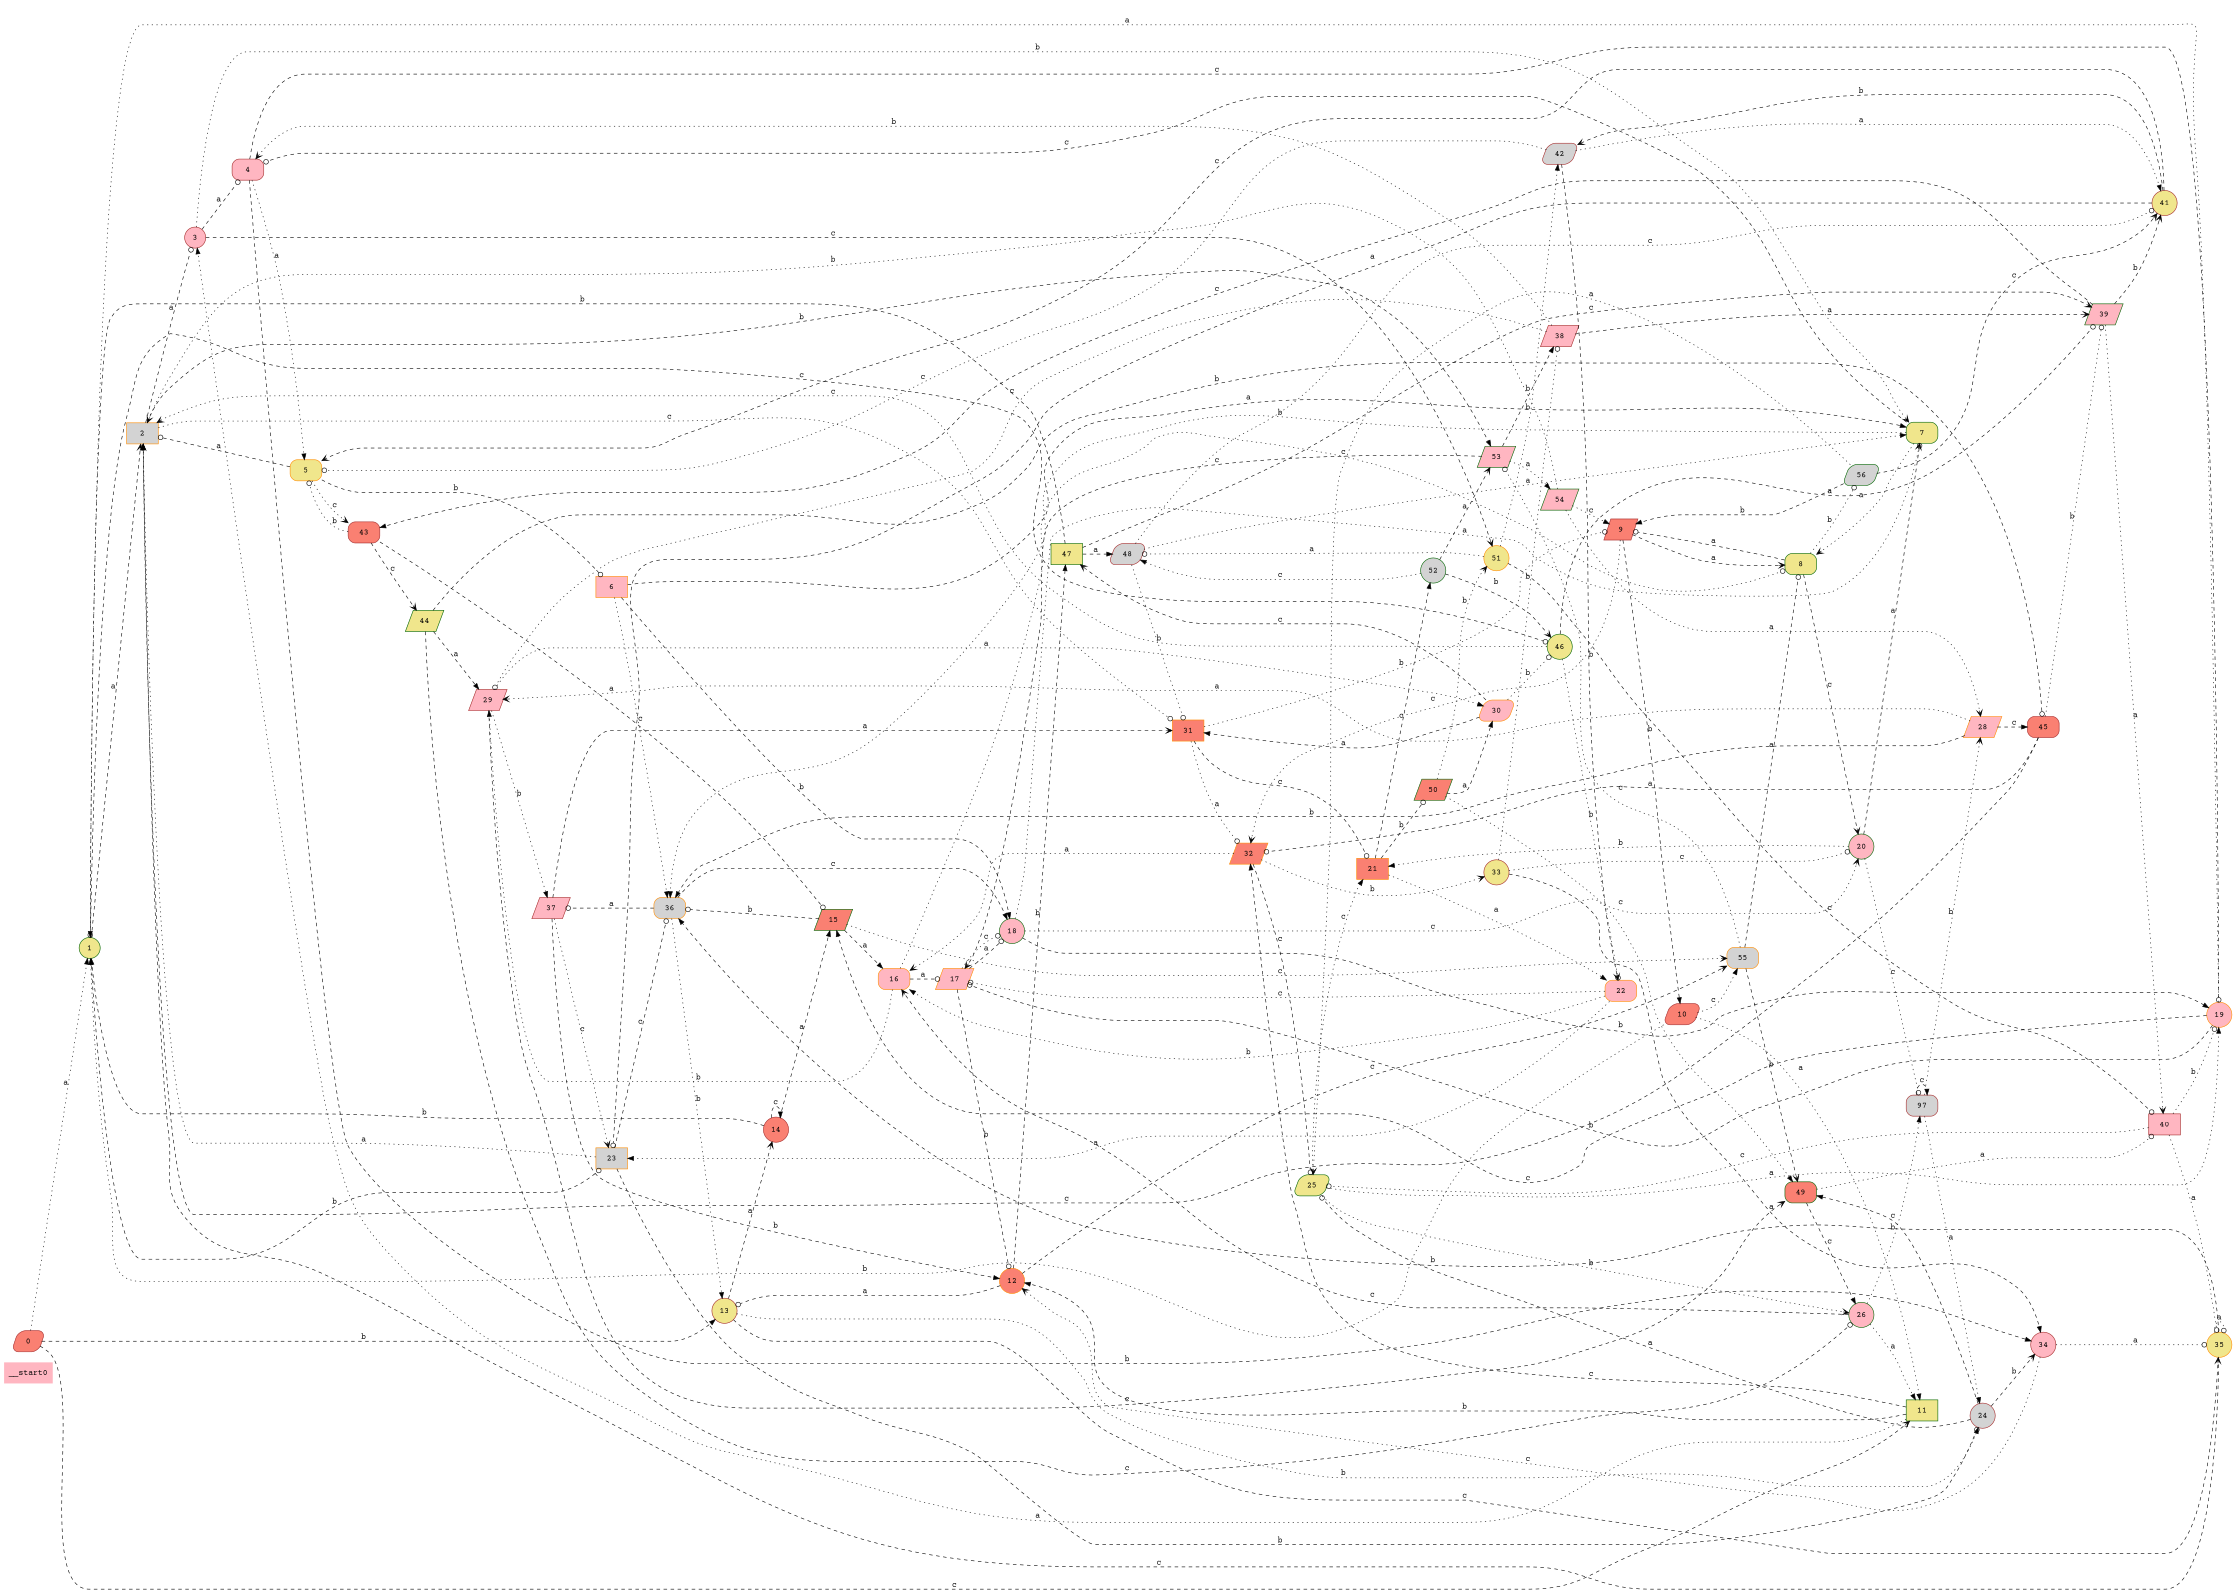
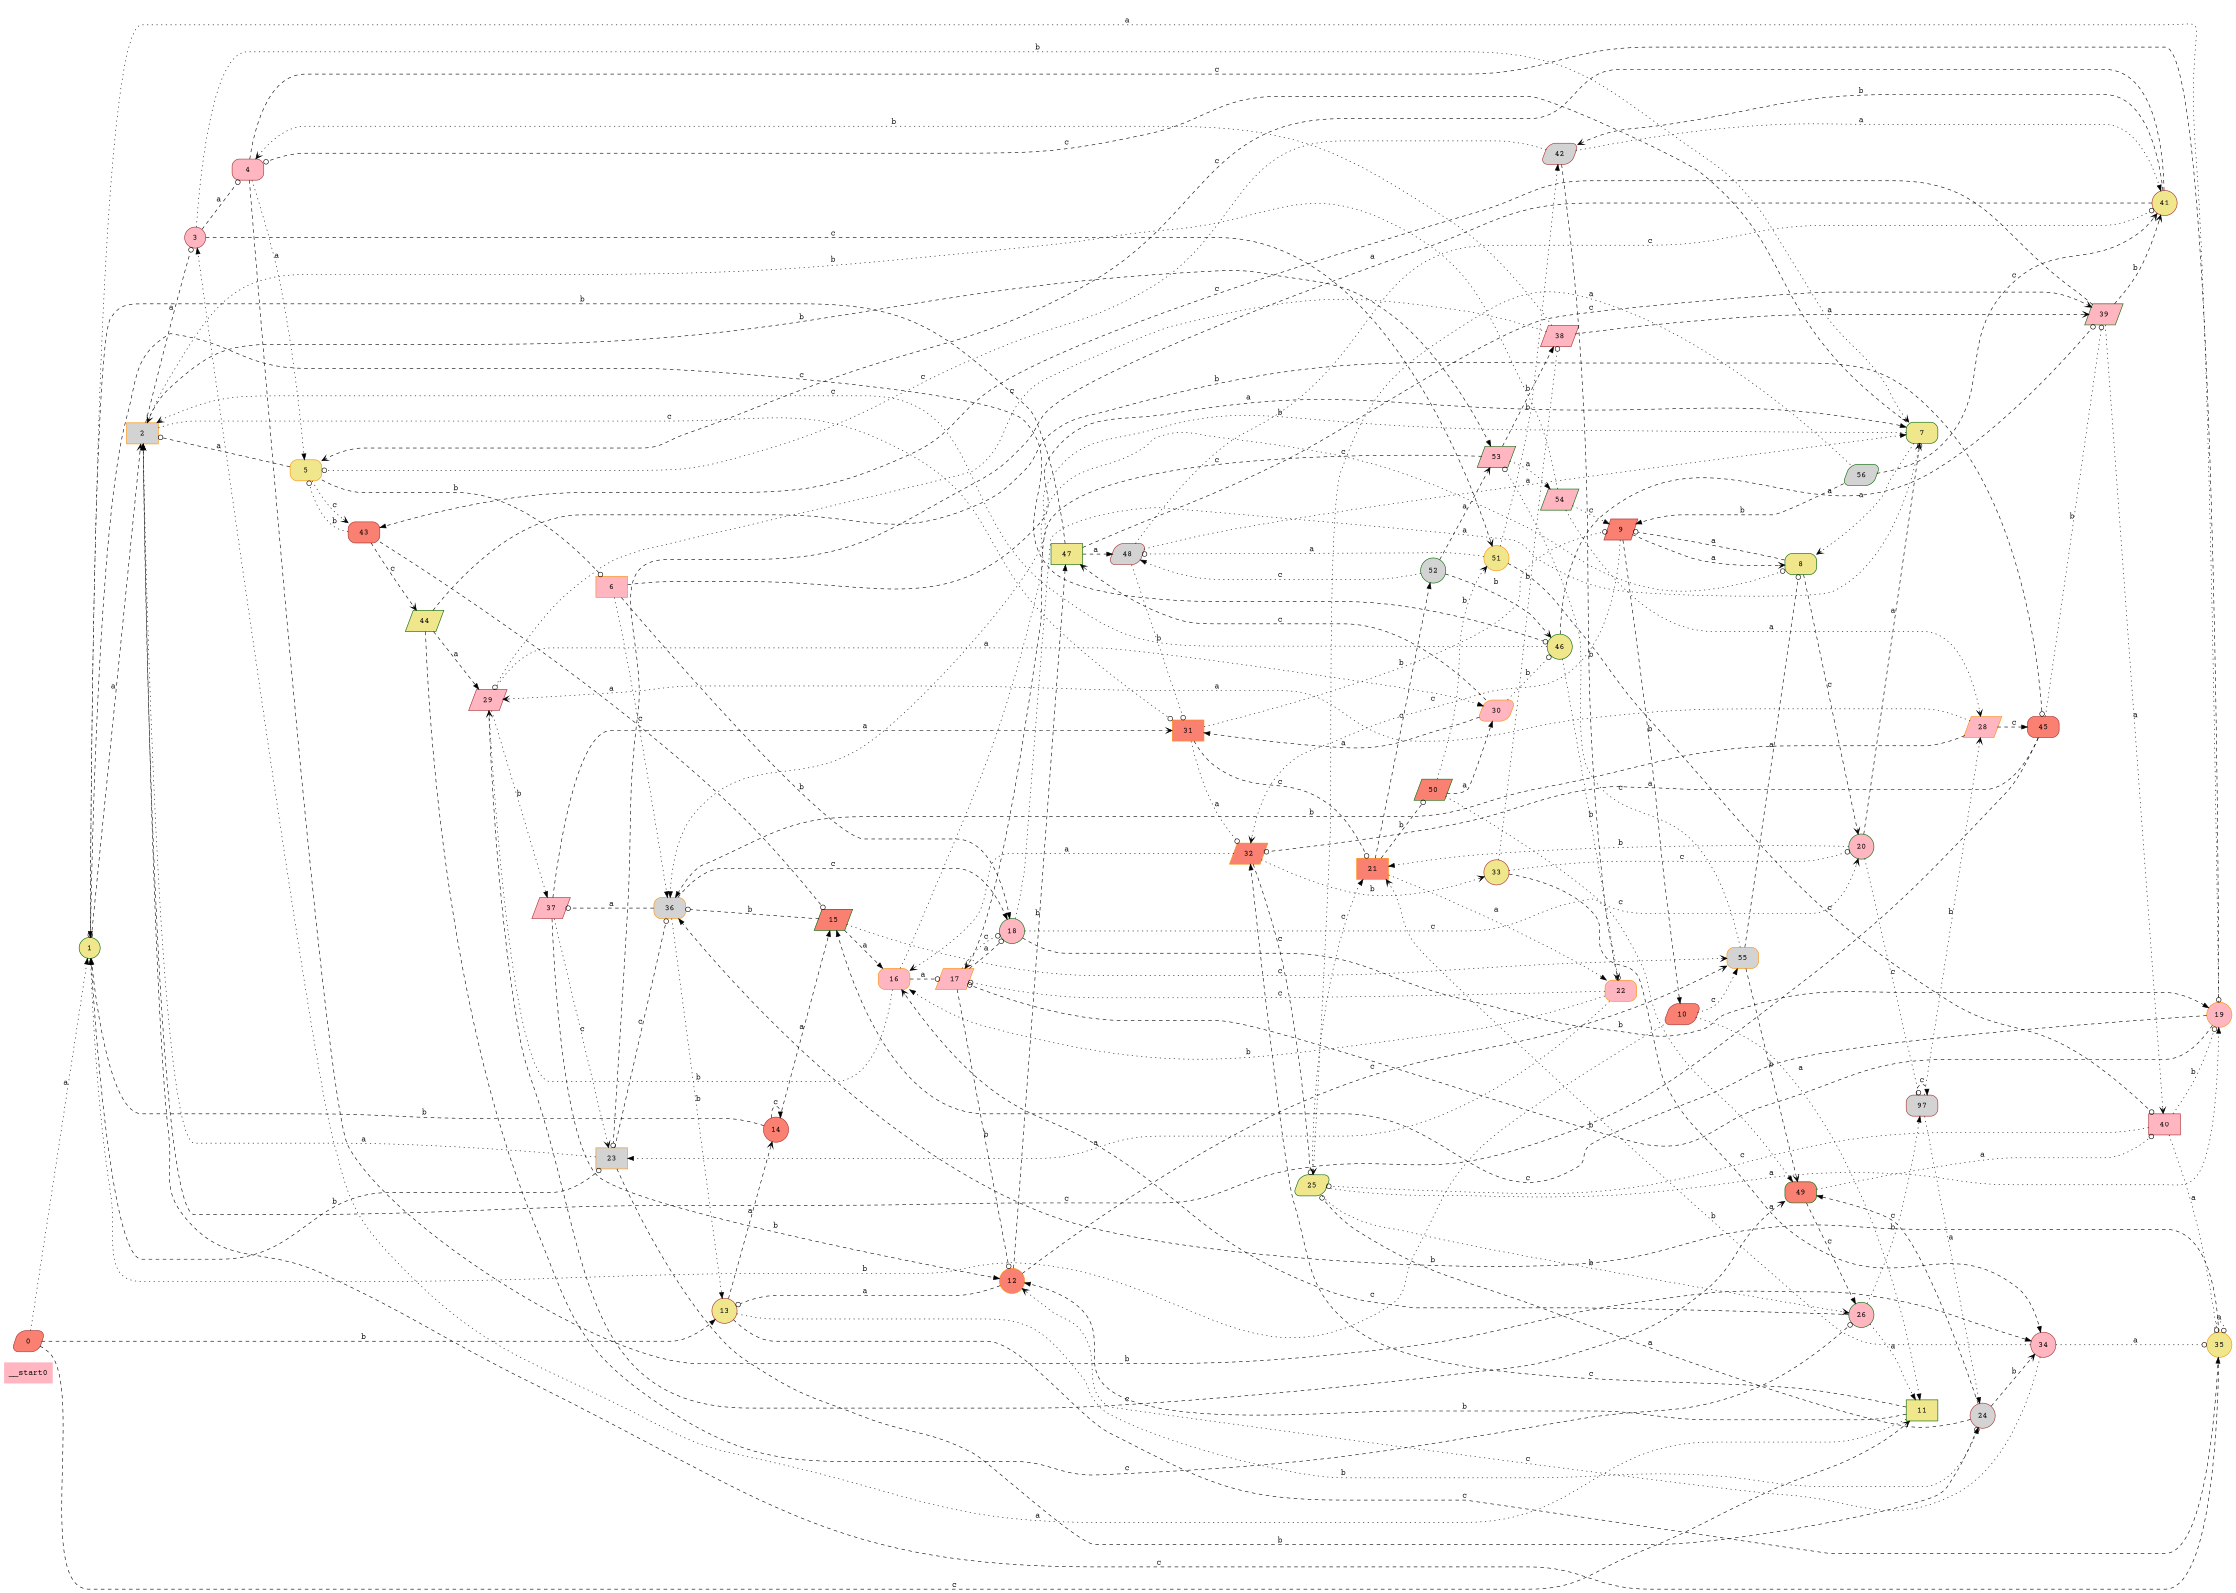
(1833, 523) -> none
(583, 1082) -> (583, 1082)
none -> (1672, 1184)
(1486, 1503) -> (1486, 1503)
